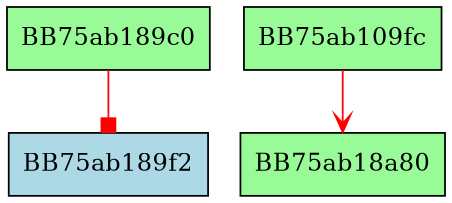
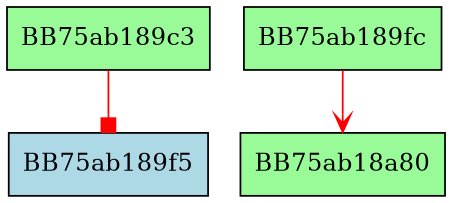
(108, 38) -> (108, 38)
(343, 38) -> (343, 38)
(108, 164) -> (108, 164)
